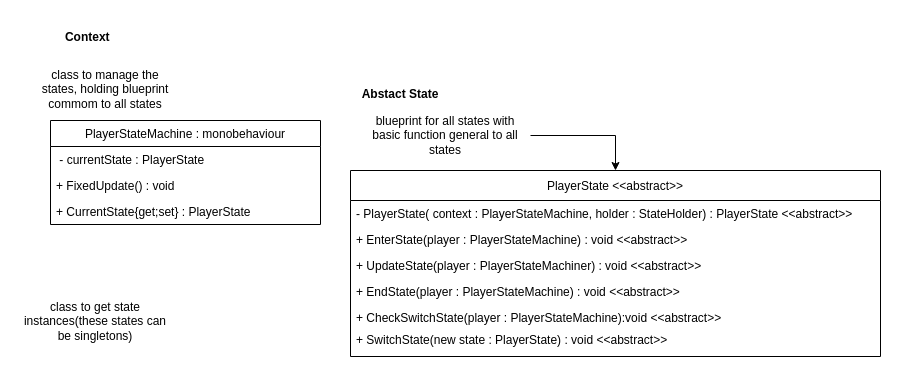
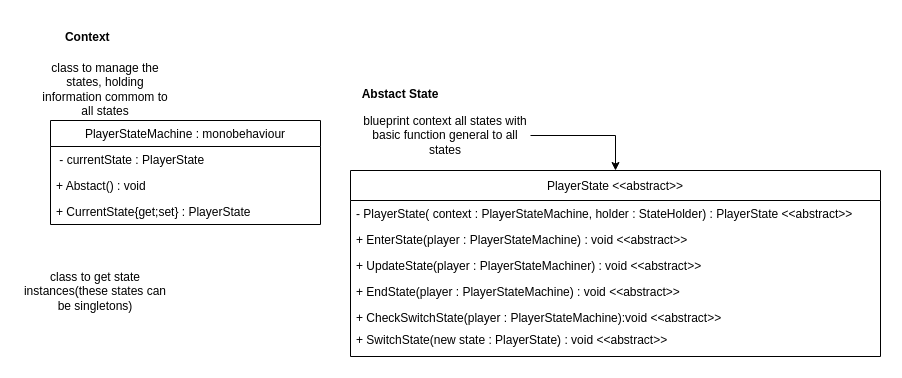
(106, 90) -> (106, 90)
(446, 136) -> (446, 136)
(121, 186) -> (109, 186)
(96, 322) -> (96, 292)
